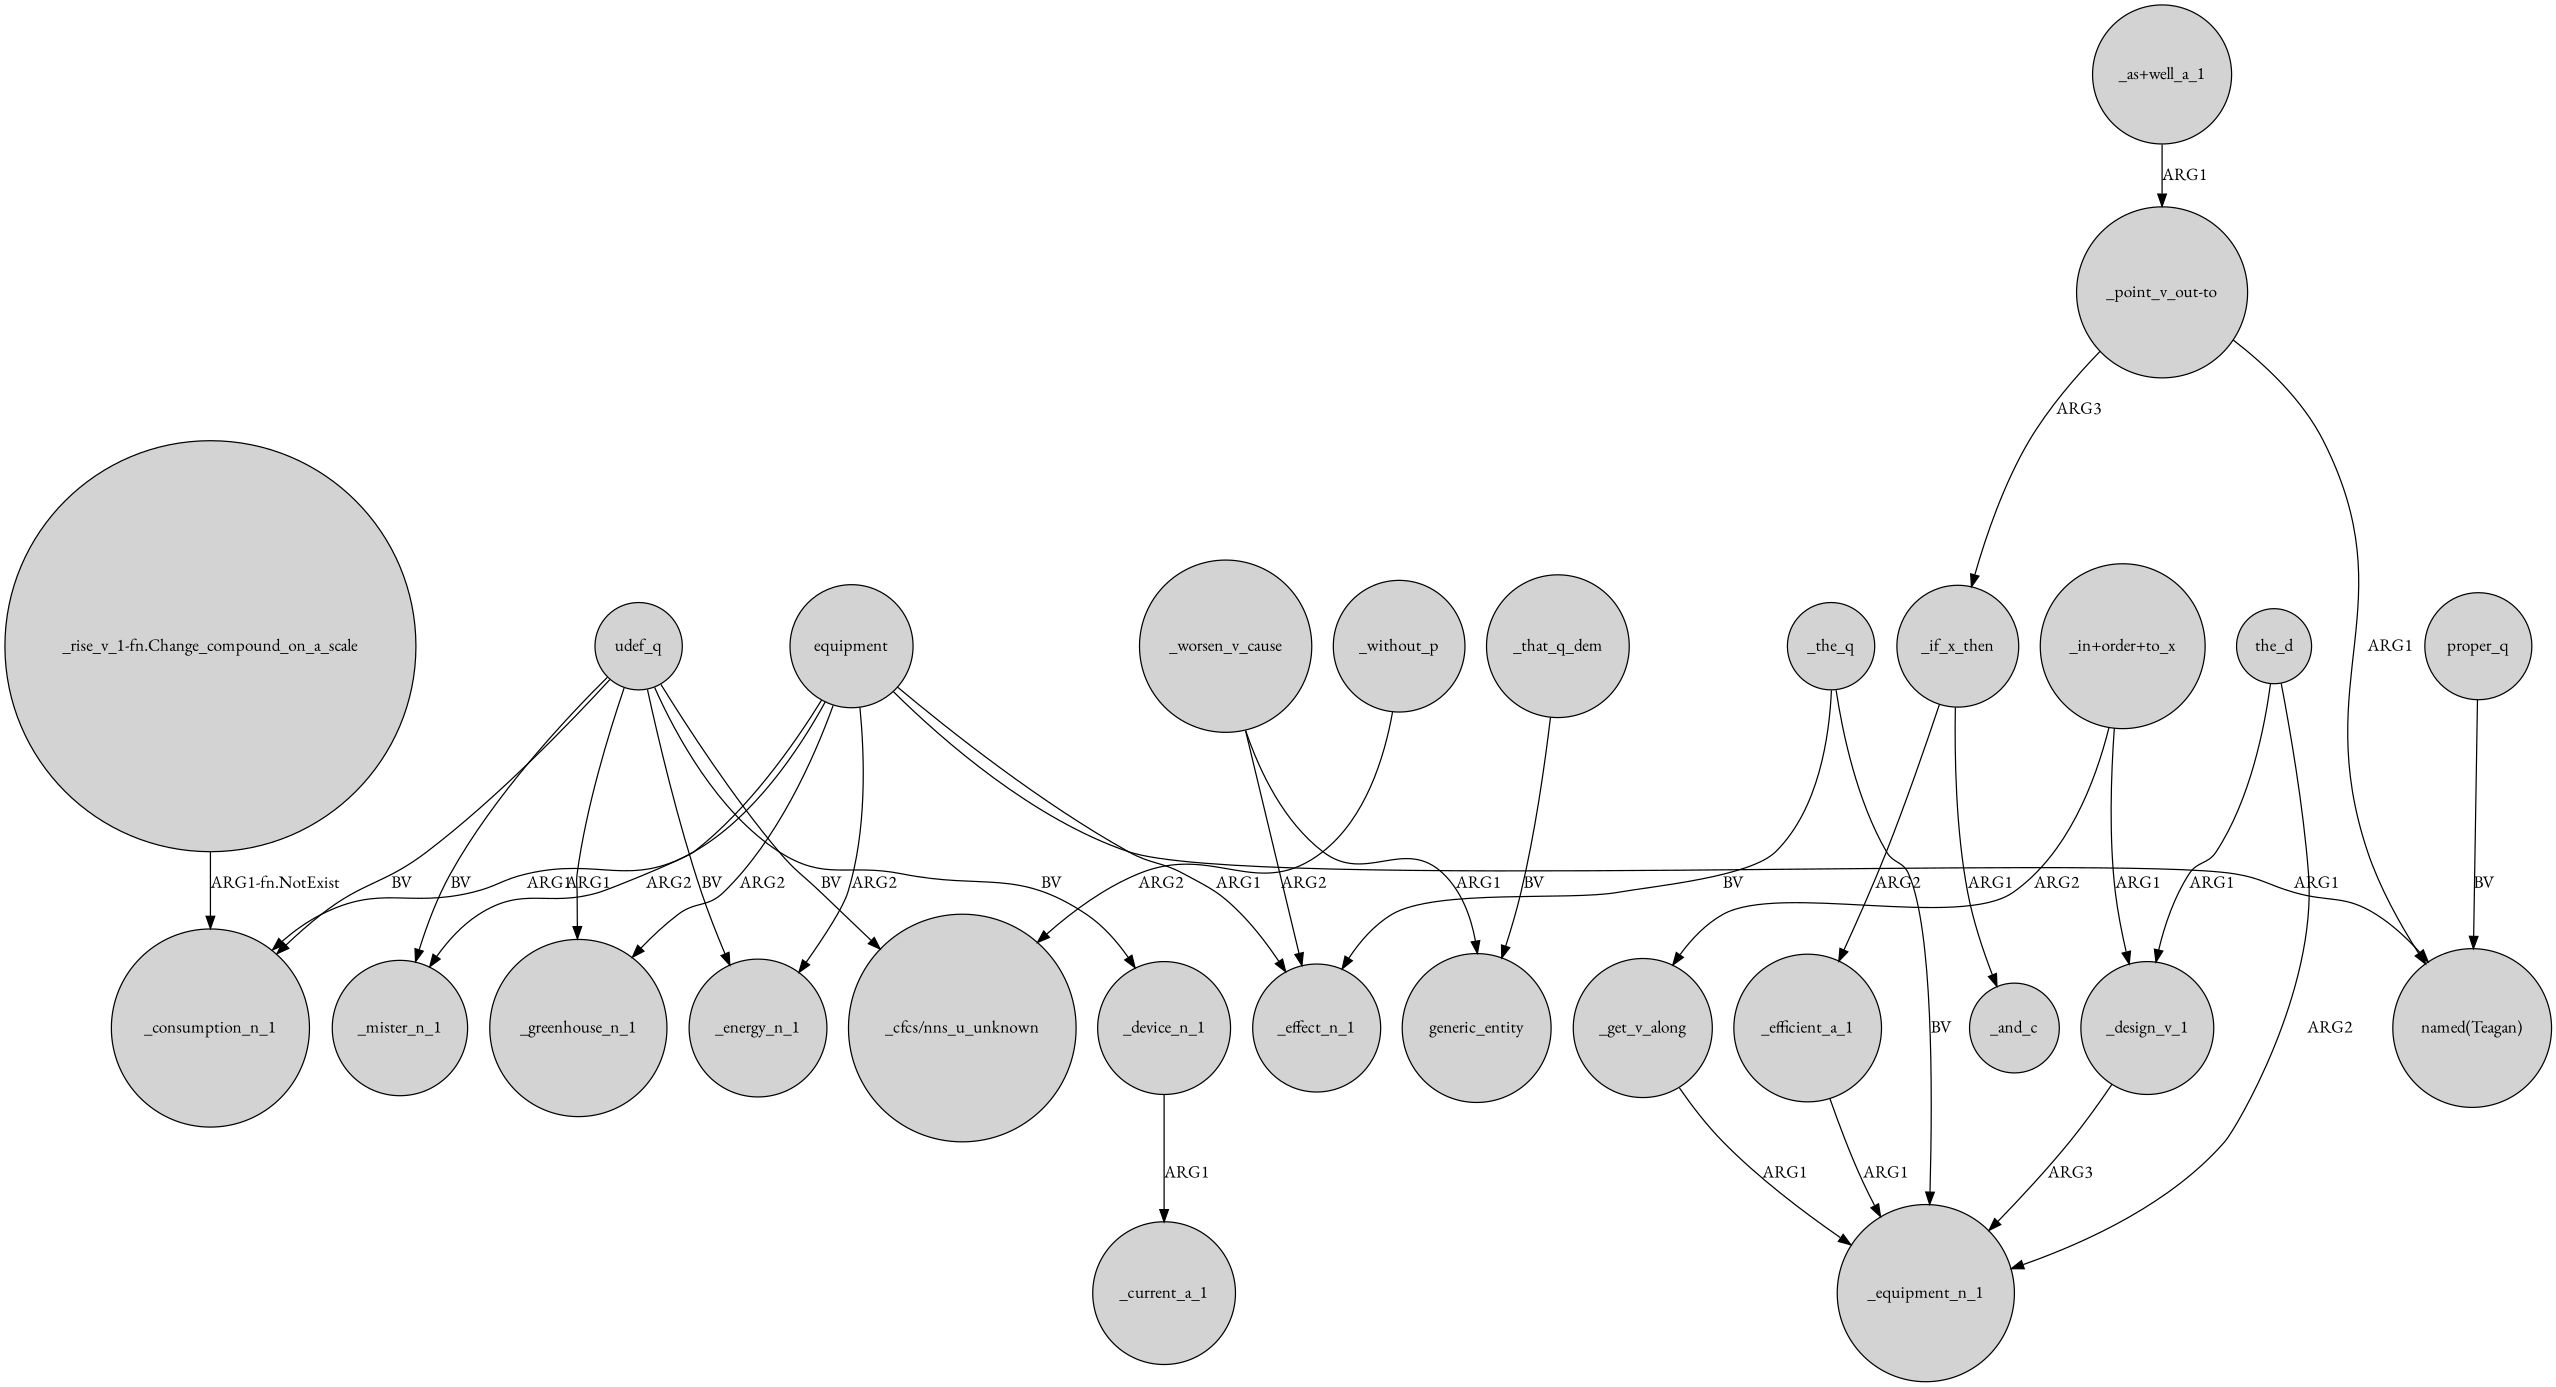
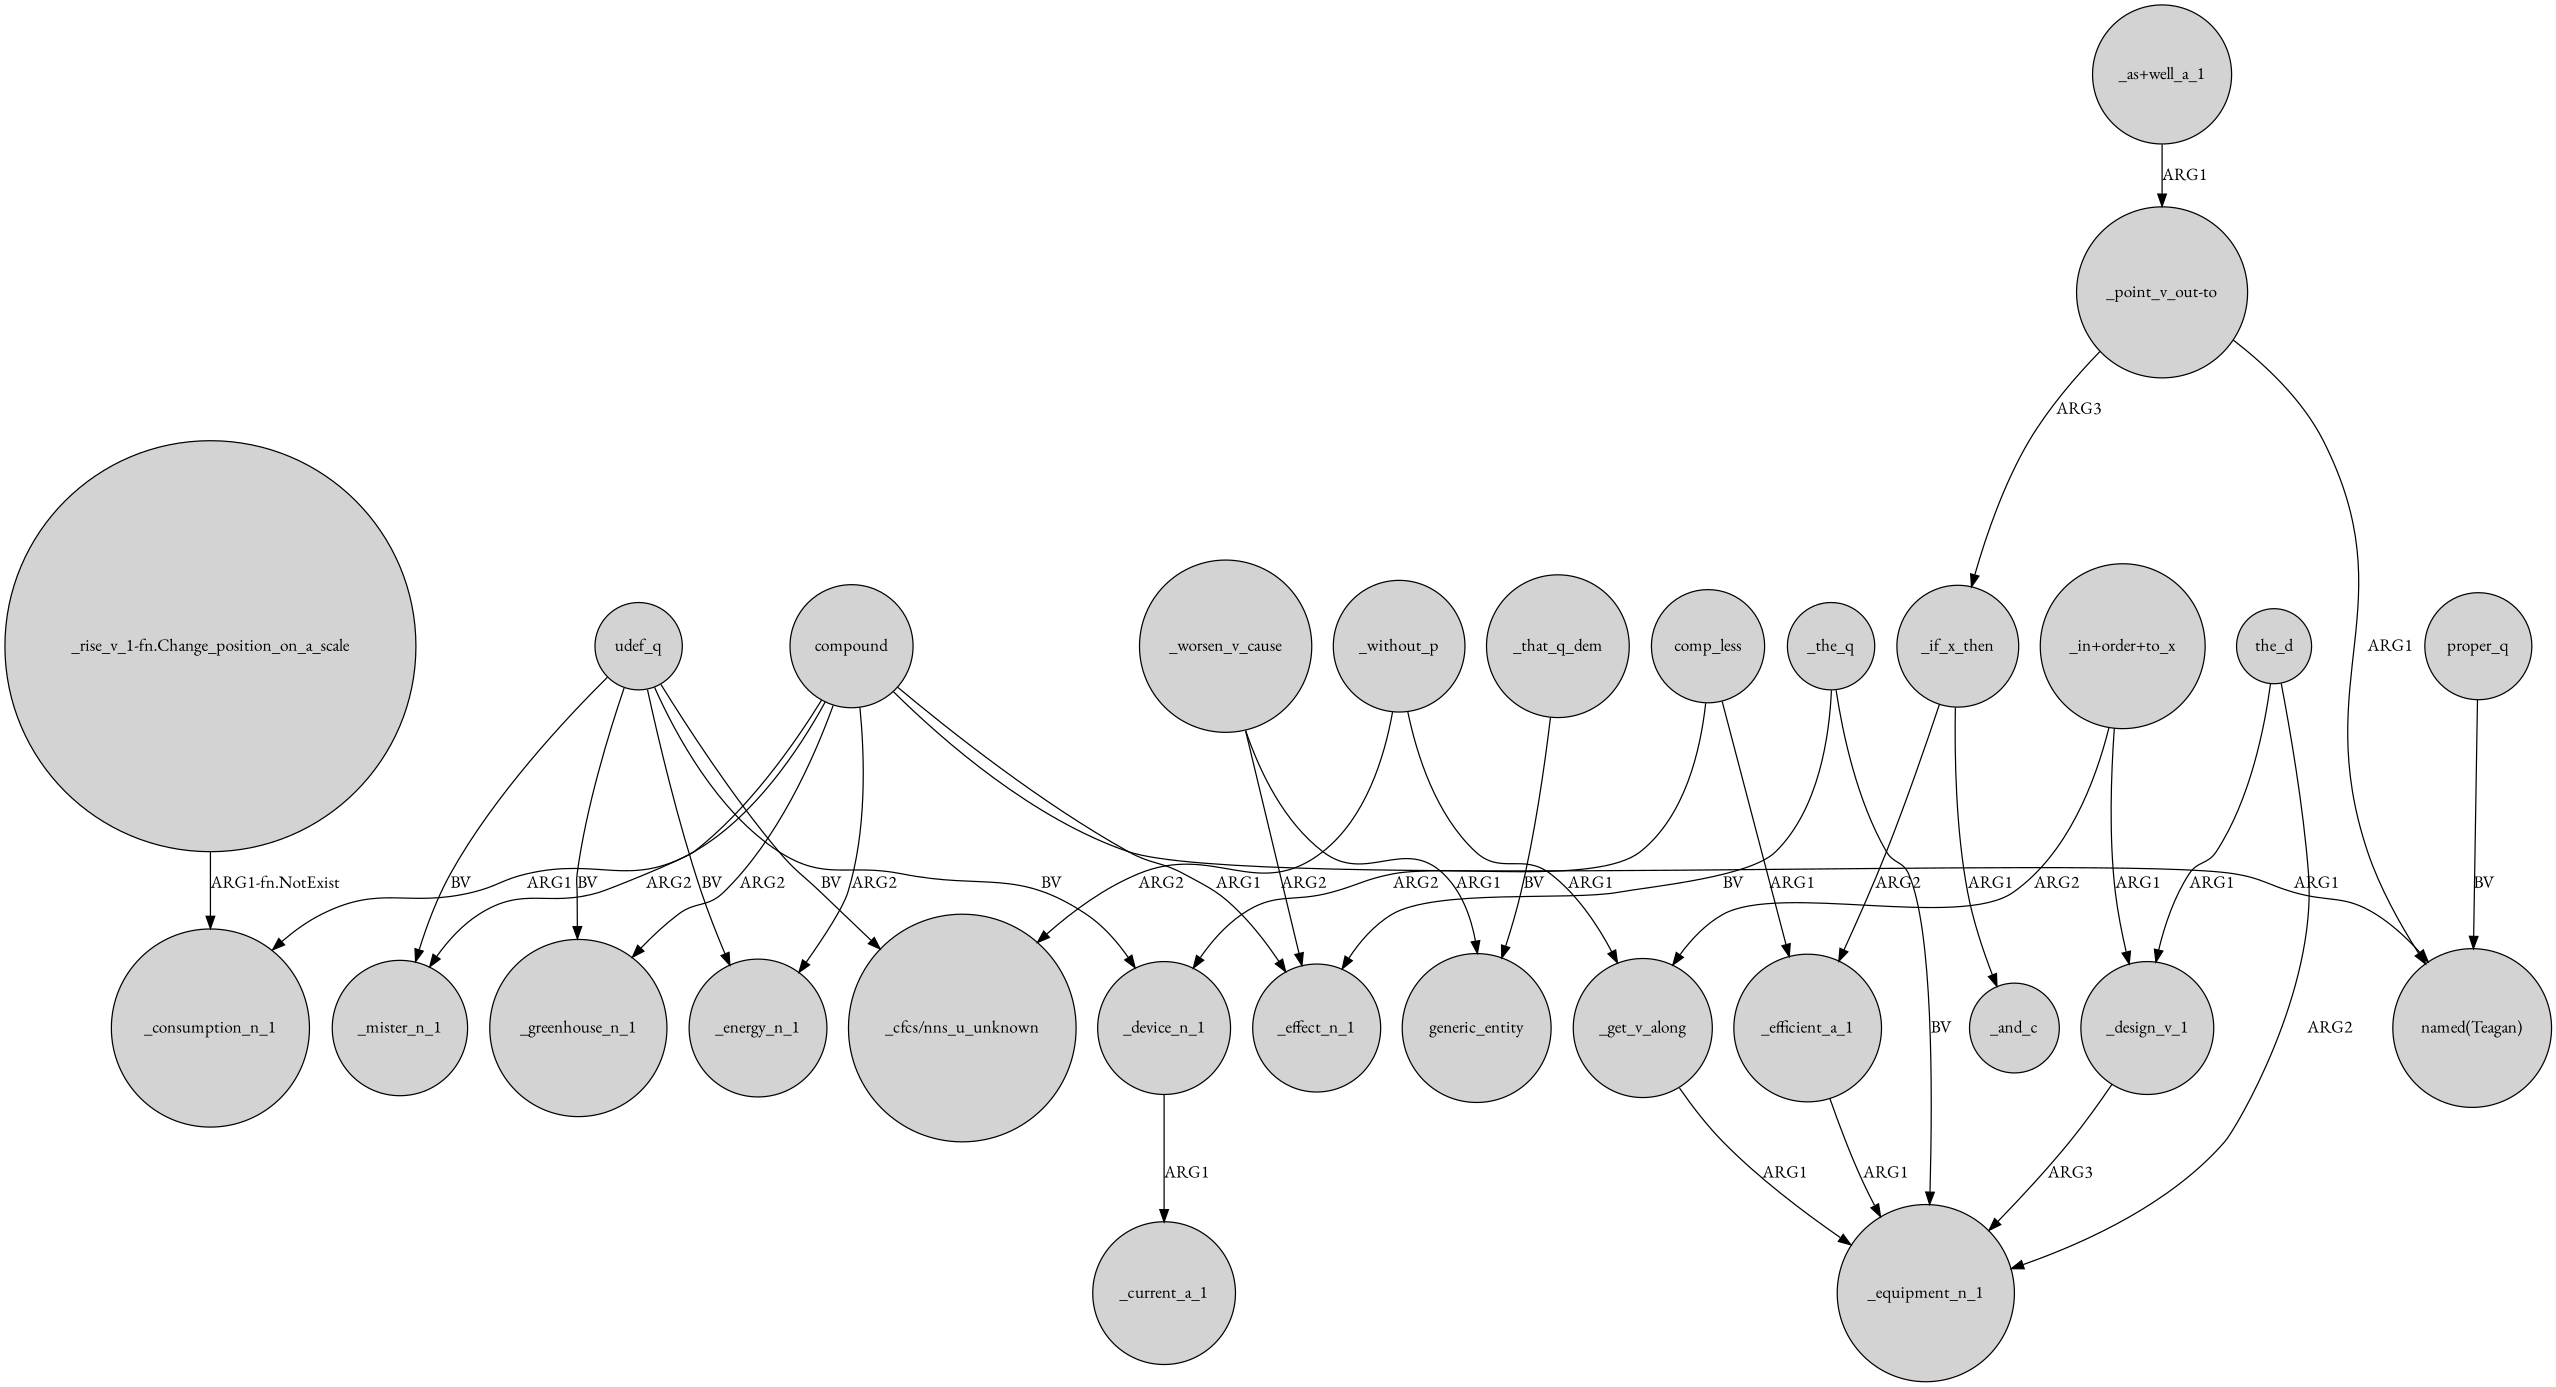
(210, 646) -> (210, 646)
(852, 646) -> (852, 646)
none -> (1708, 646)
(459, 826) -> none
none -> (1484, 858)
(588, 883) -> (588, 883)
